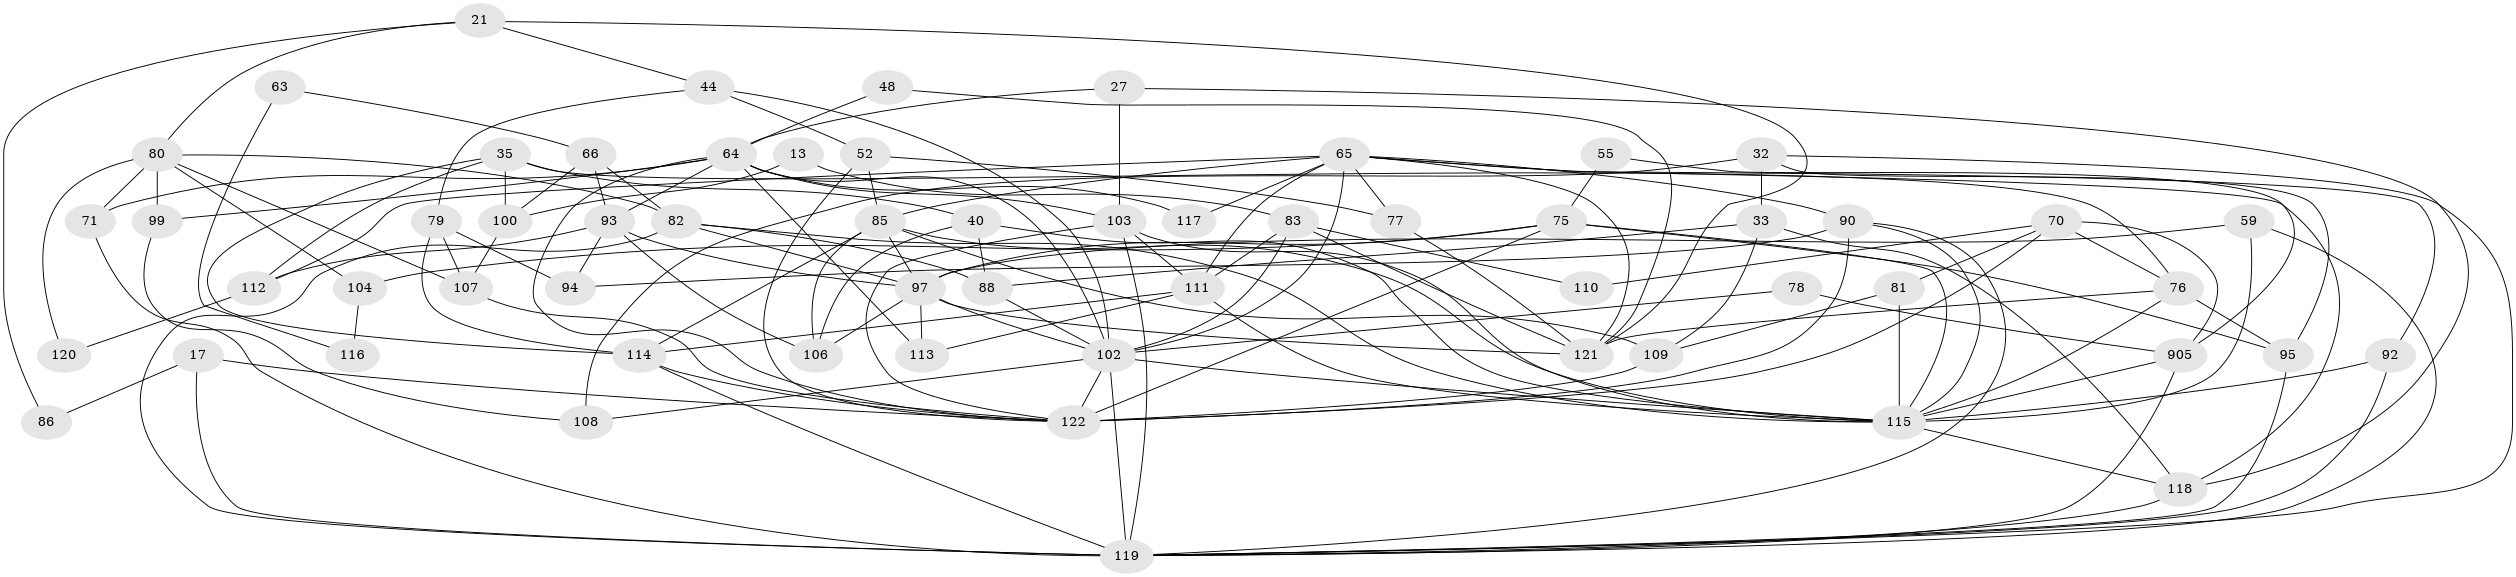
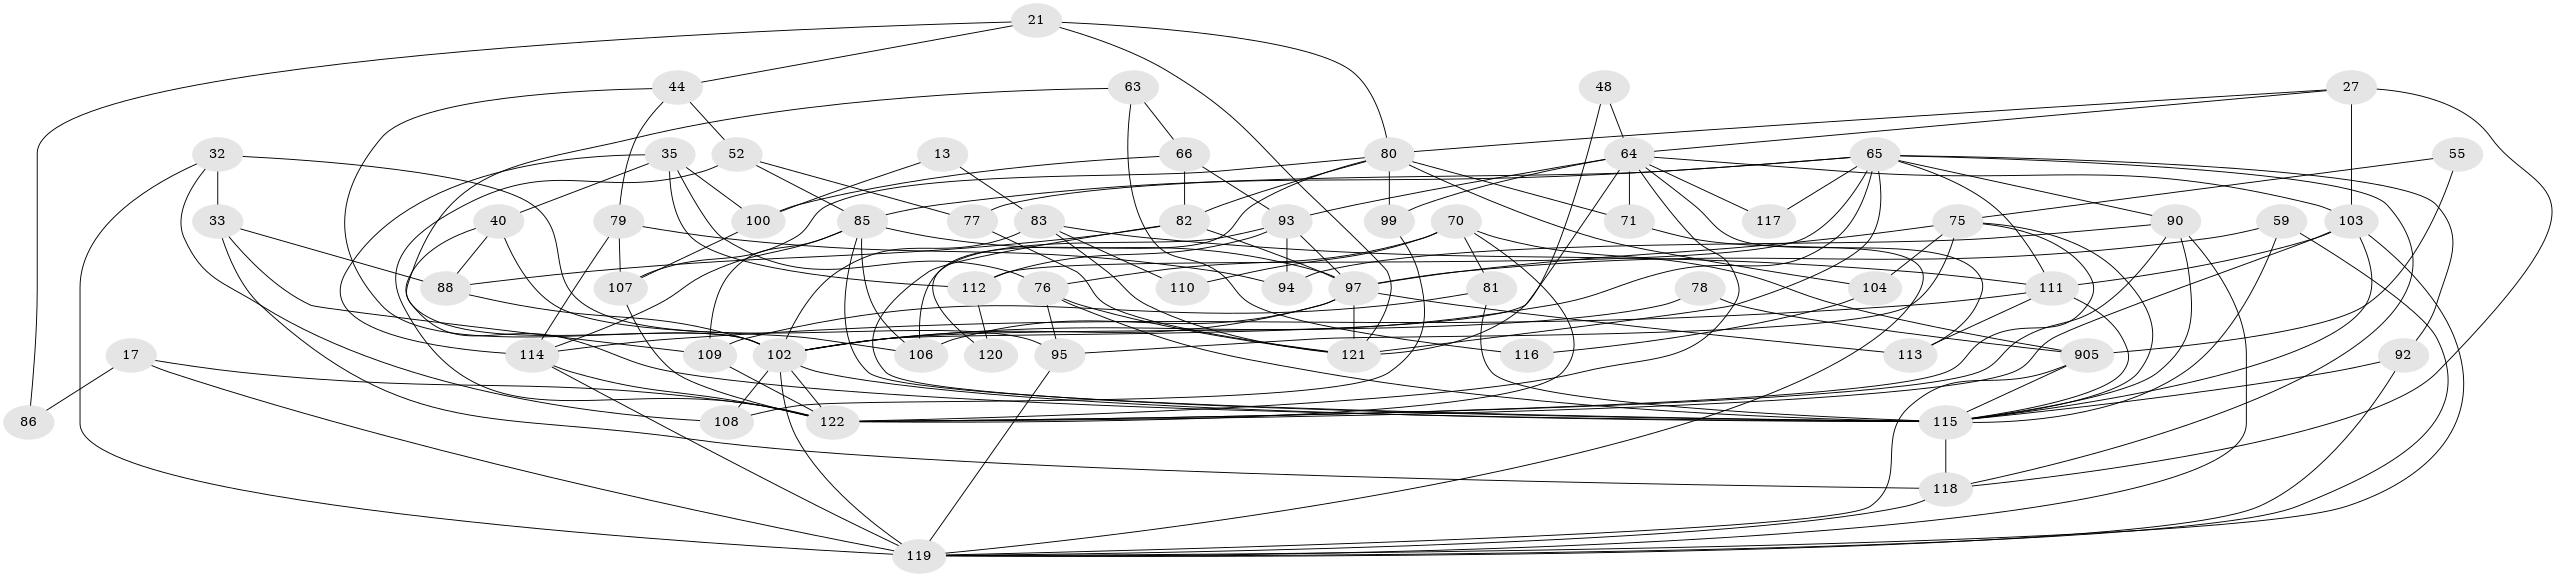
none -> (1870, 119)
none -> (570, 152)
(254, 516) -> none
